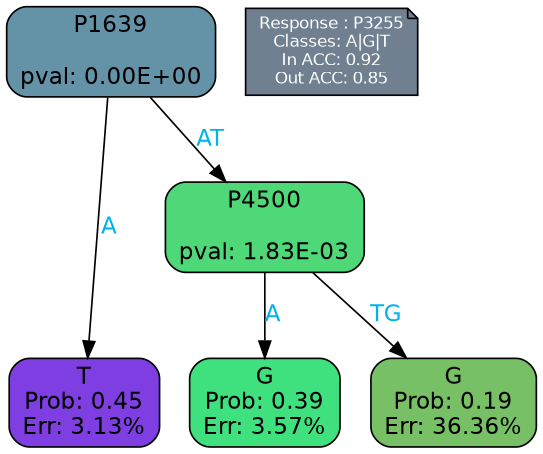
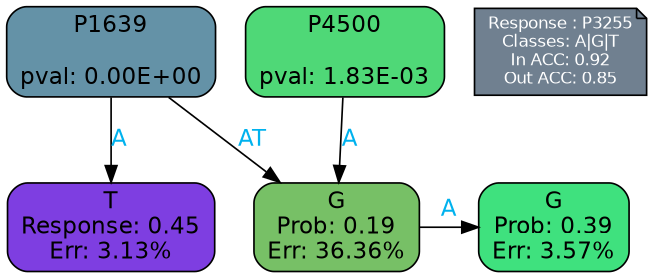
(182, 133) -> (218, 135)
(265, 307) -> (441, 227)
(386, 315) -> (350, 140)
(84, 403) -> (111, 227)
